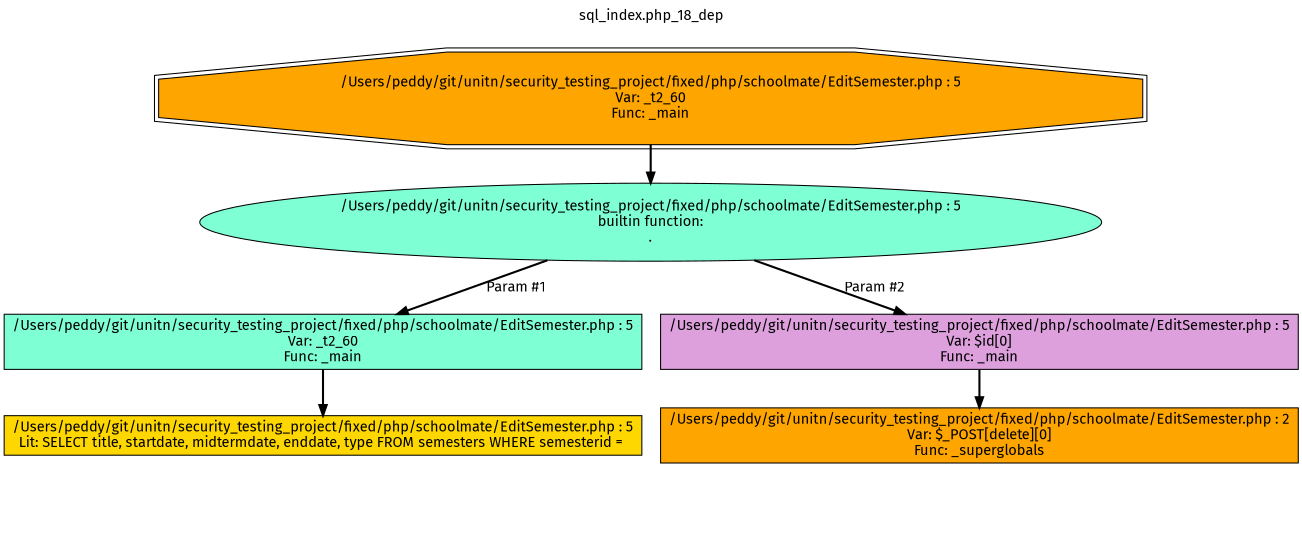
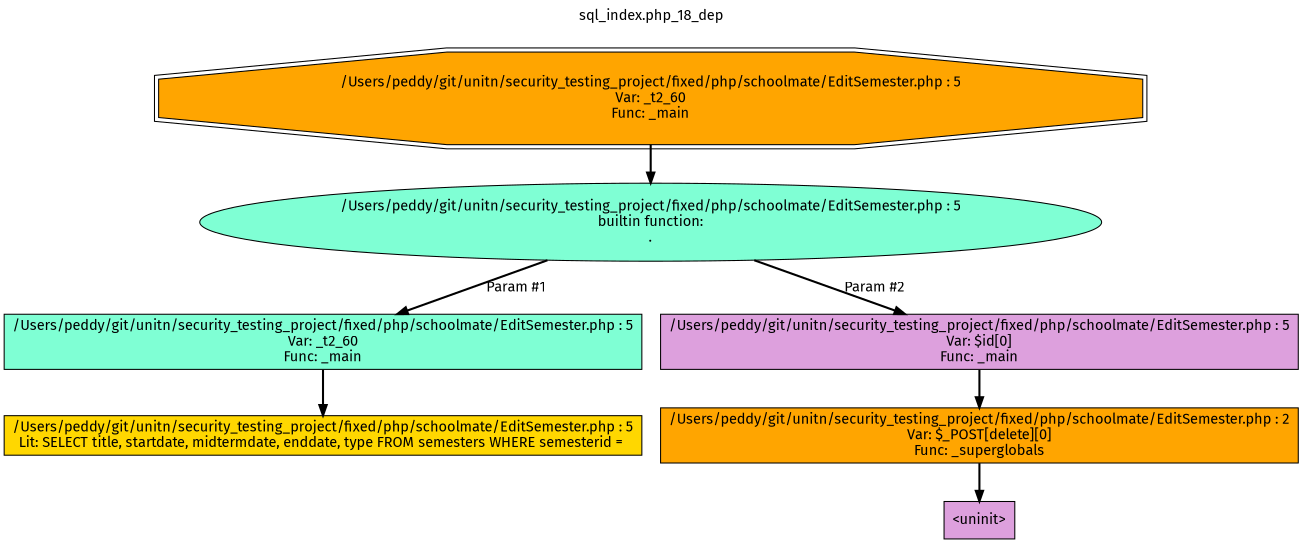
none -> (979, 520)
